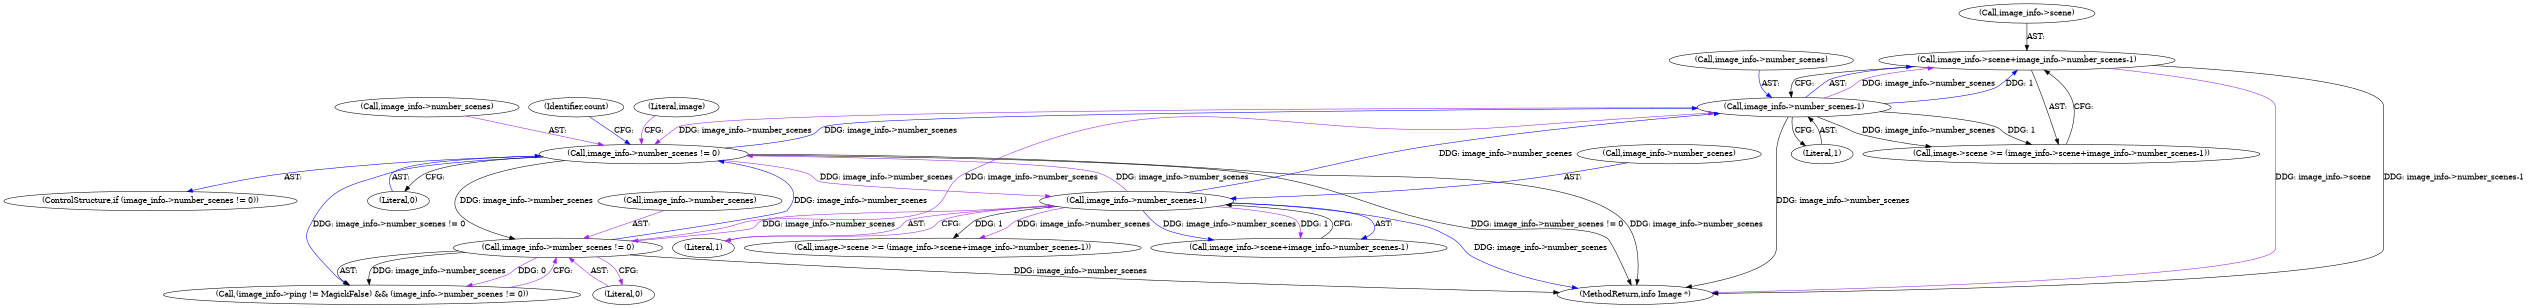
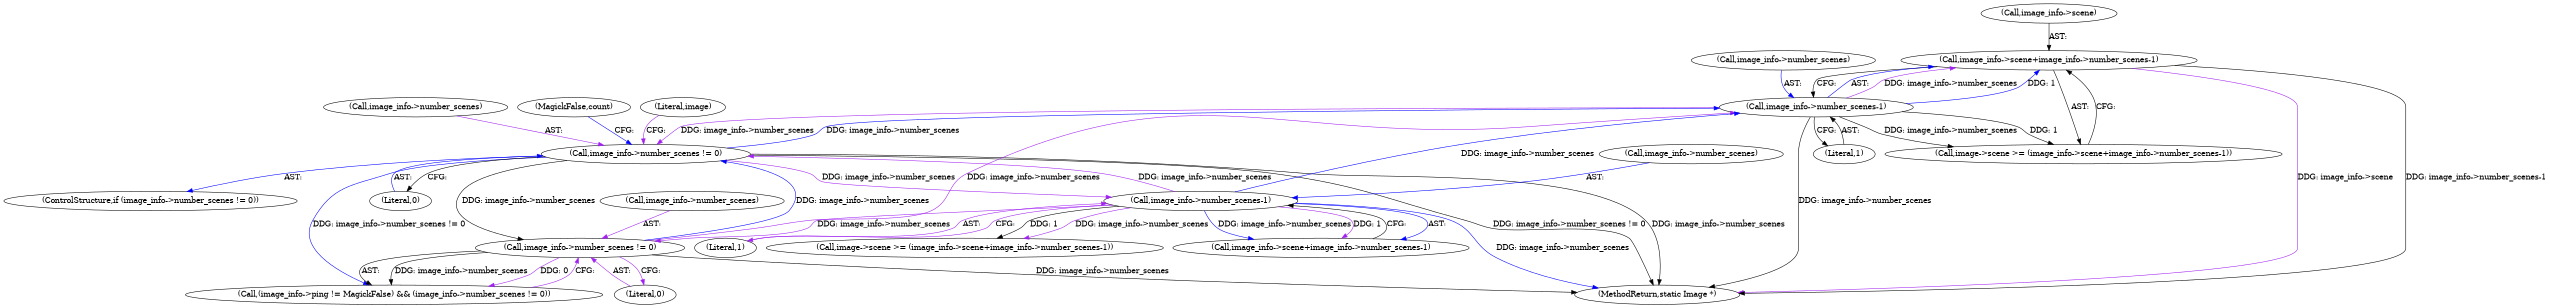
(576, 107) -> (574, 107)
(1635, 295) -> (1657, 295)
